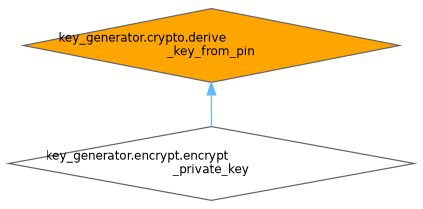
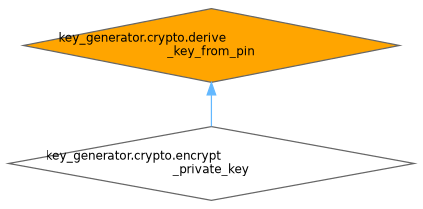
(211, 163) -> (211, 163)
